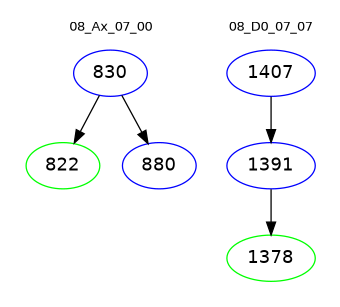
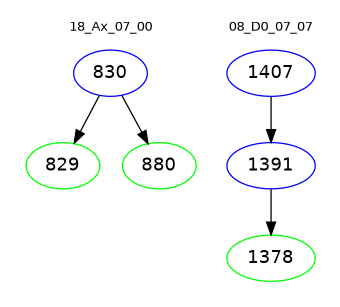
(111, 28) -> (111, 28)
(63, 166) -> (63, 166)
(159, 166) -> (159, 166)
